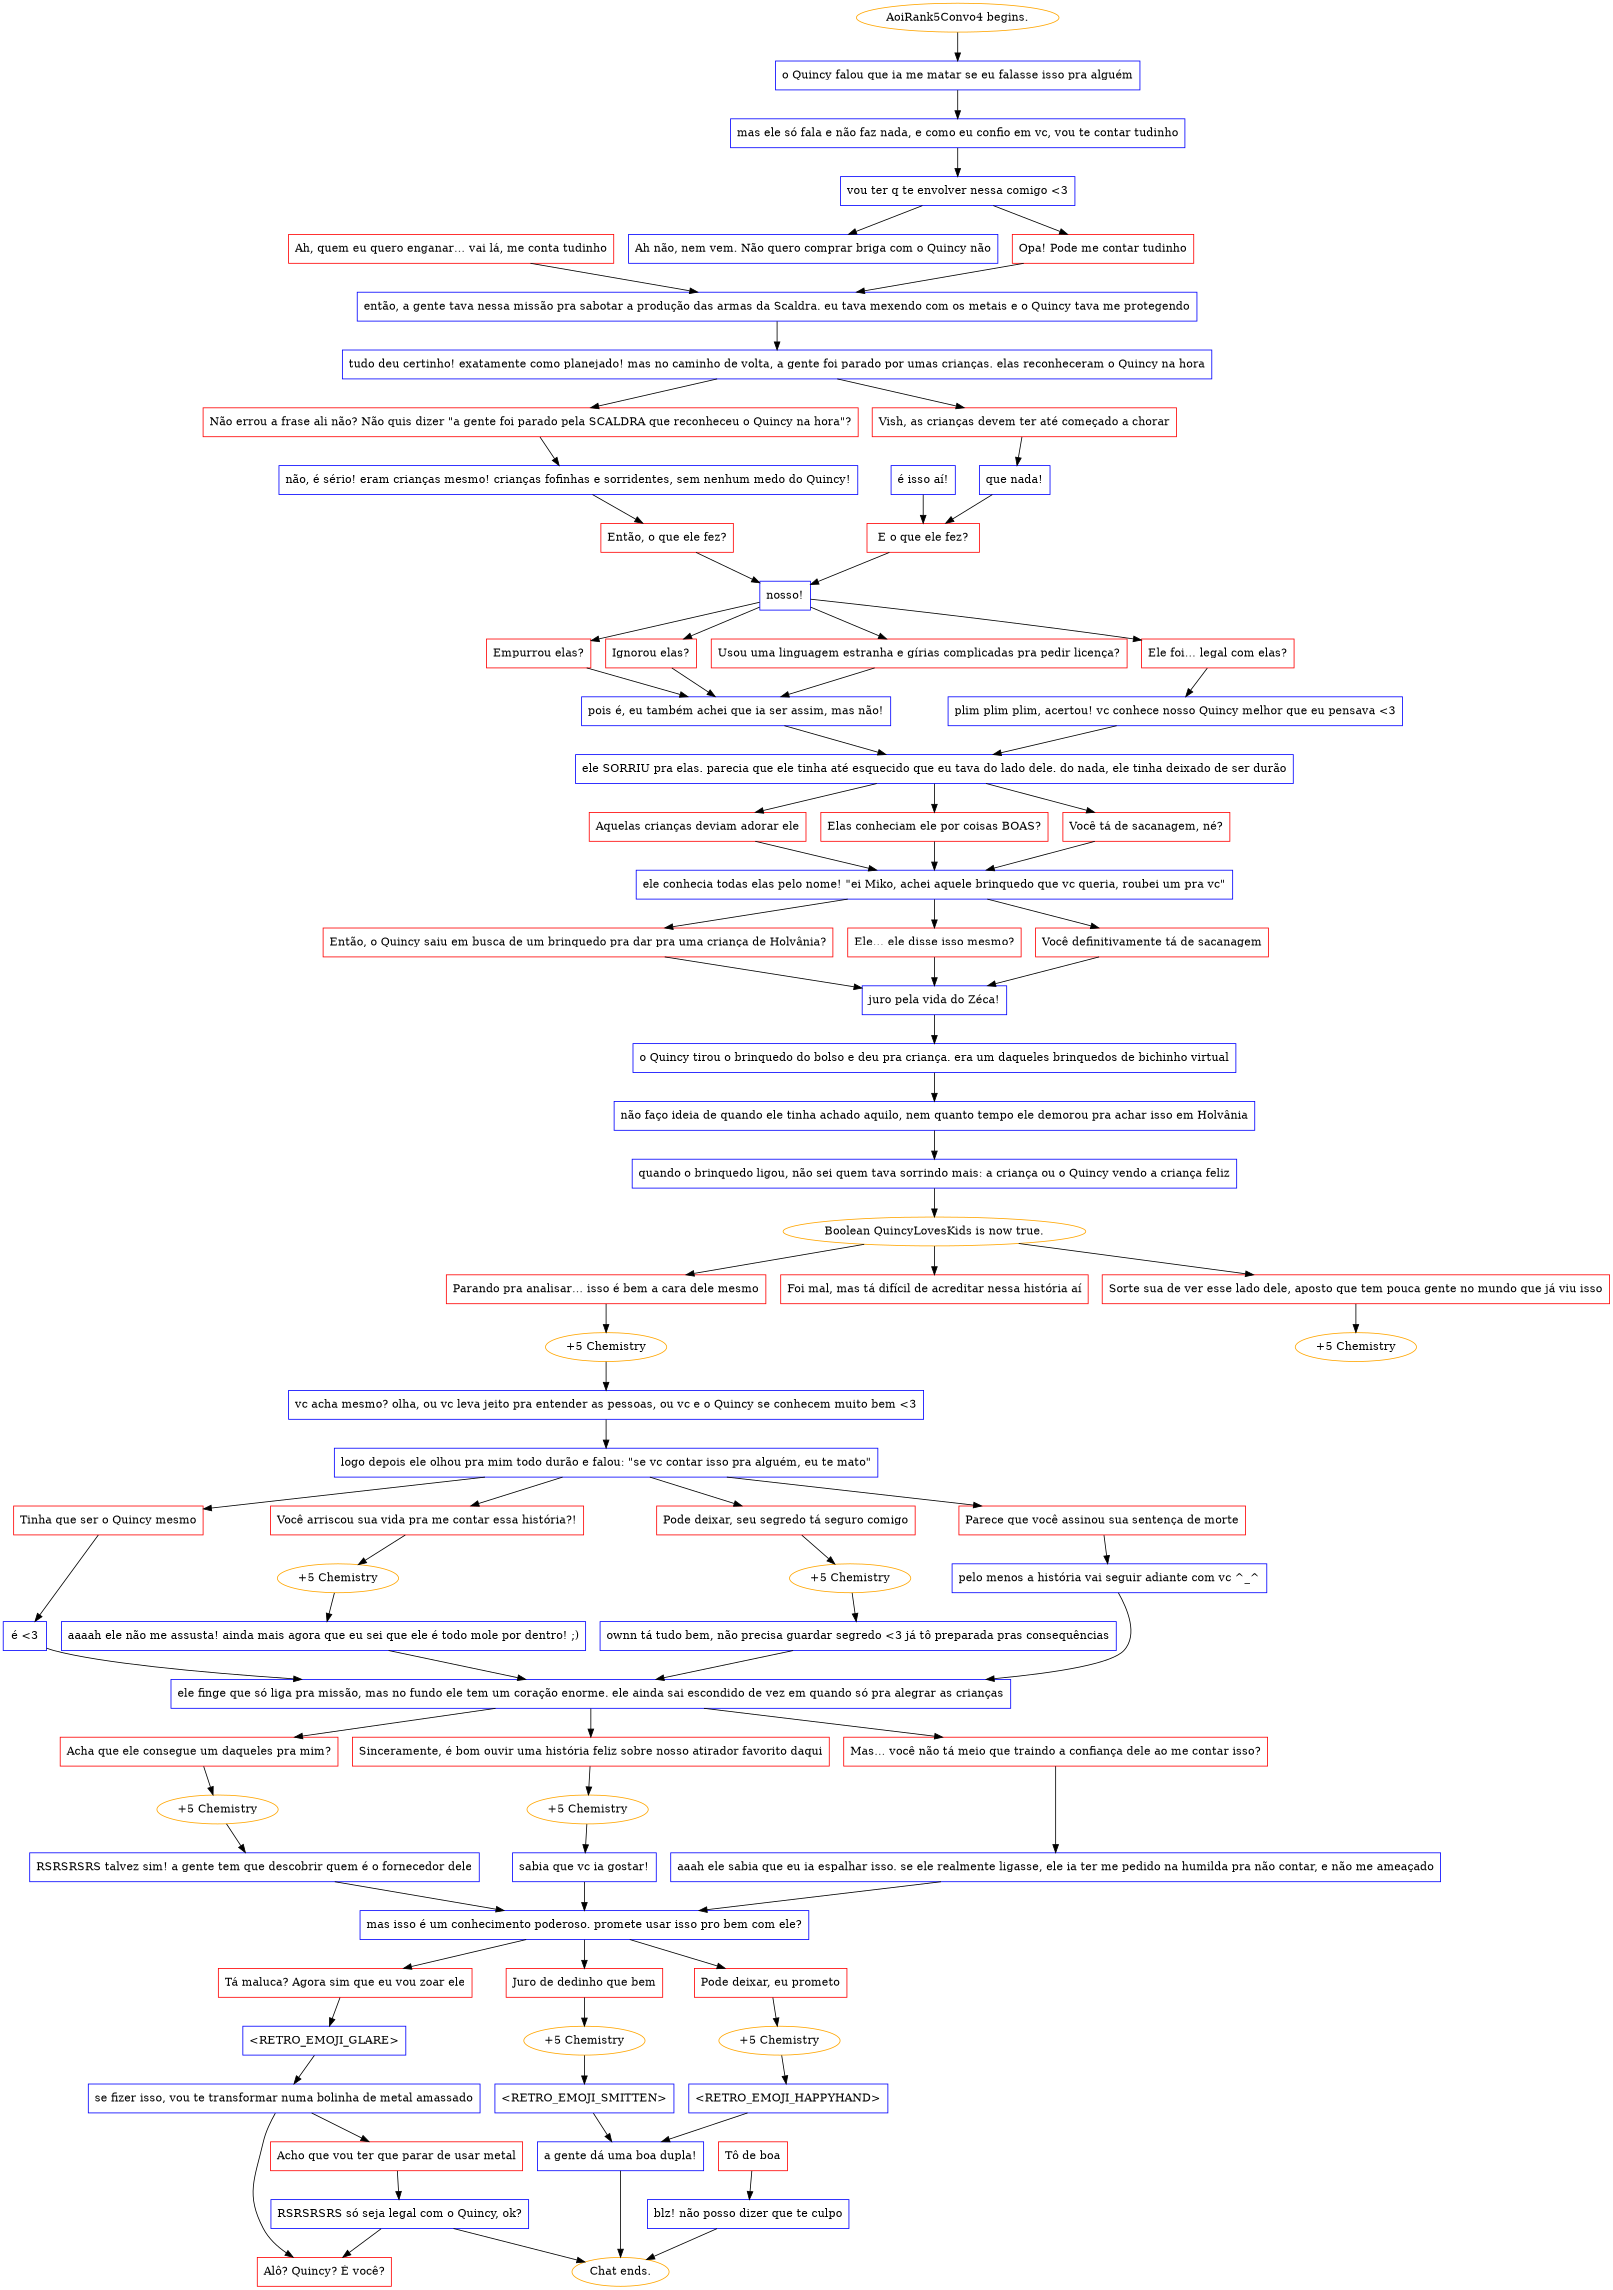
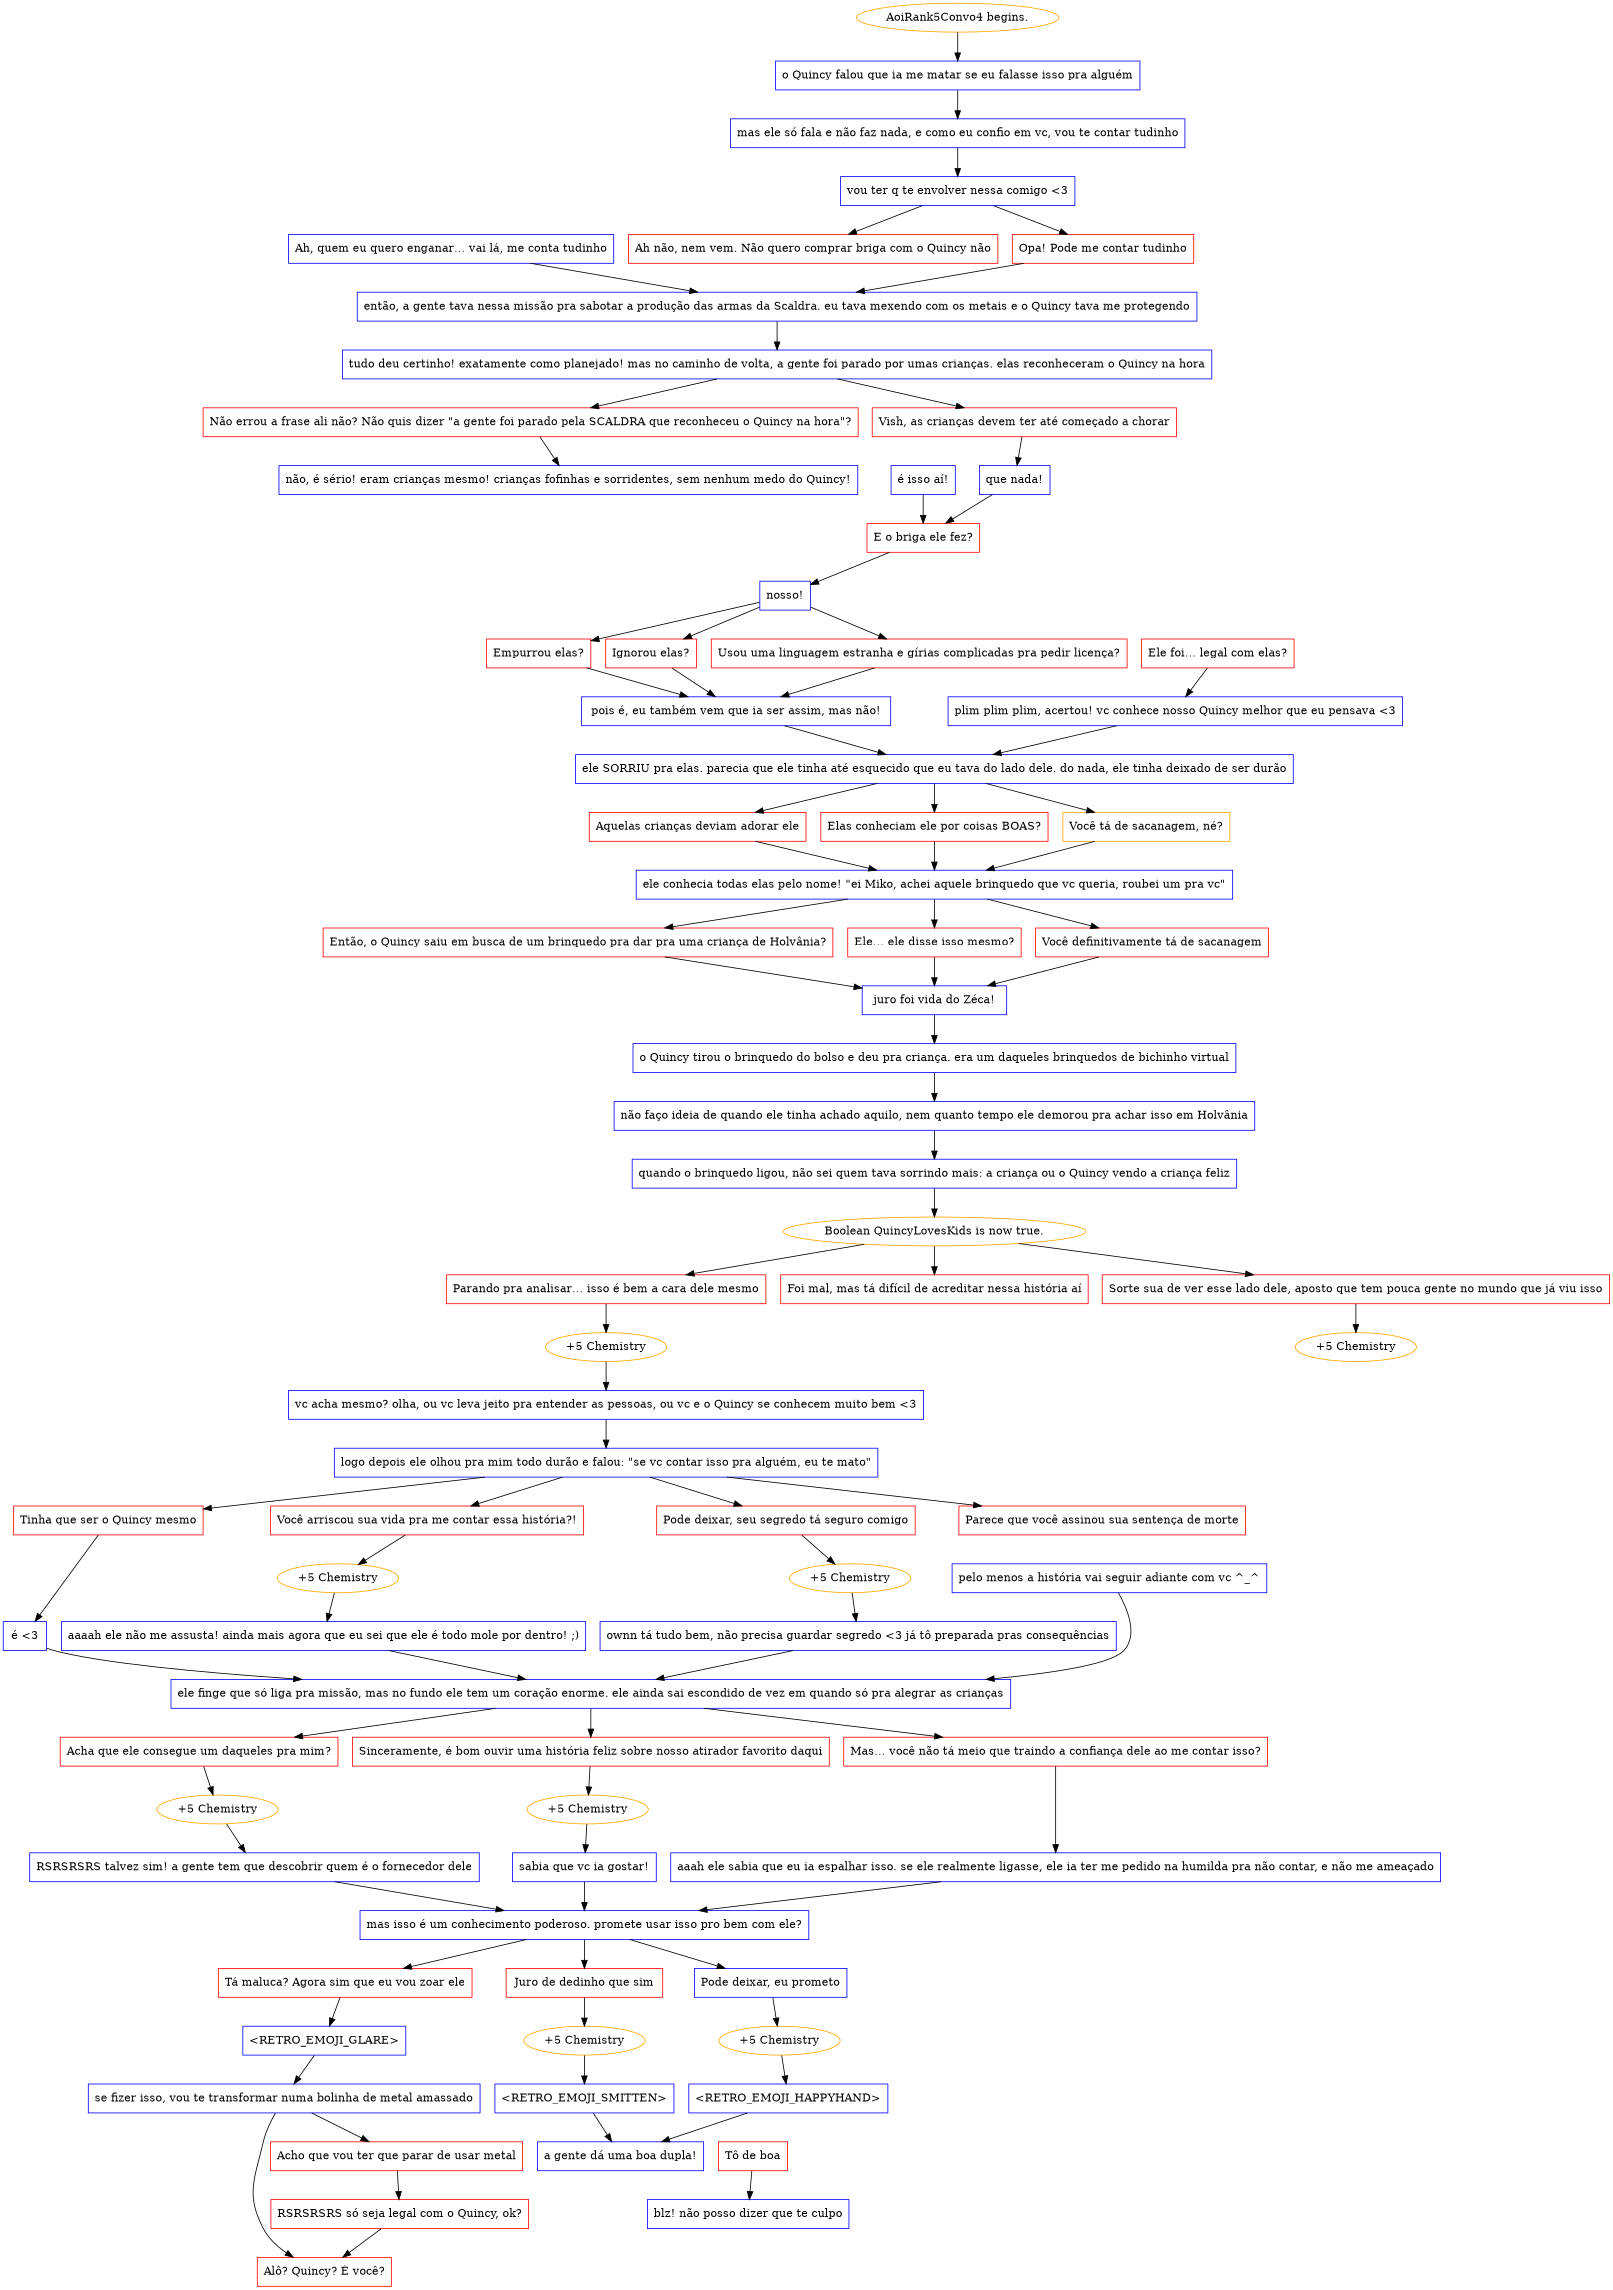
(451, 249) -> (451, 249)
(813, 249) -> (813, 249)
(667, 538) -> none
(923, 538) -> (923, 538)
(972, 618) -> none
(736, 711) -> (736, 711)
(1146, 827) -> (1146, 827)
(934, 1000) -> (934, 1000)
(1105, 1545) -> none
(584, 1983) -> (584, 1983)
(771, 1983) -> (771, 1983)
(400, 2214) -> (400, 2214)
(621, 2272) -> none
